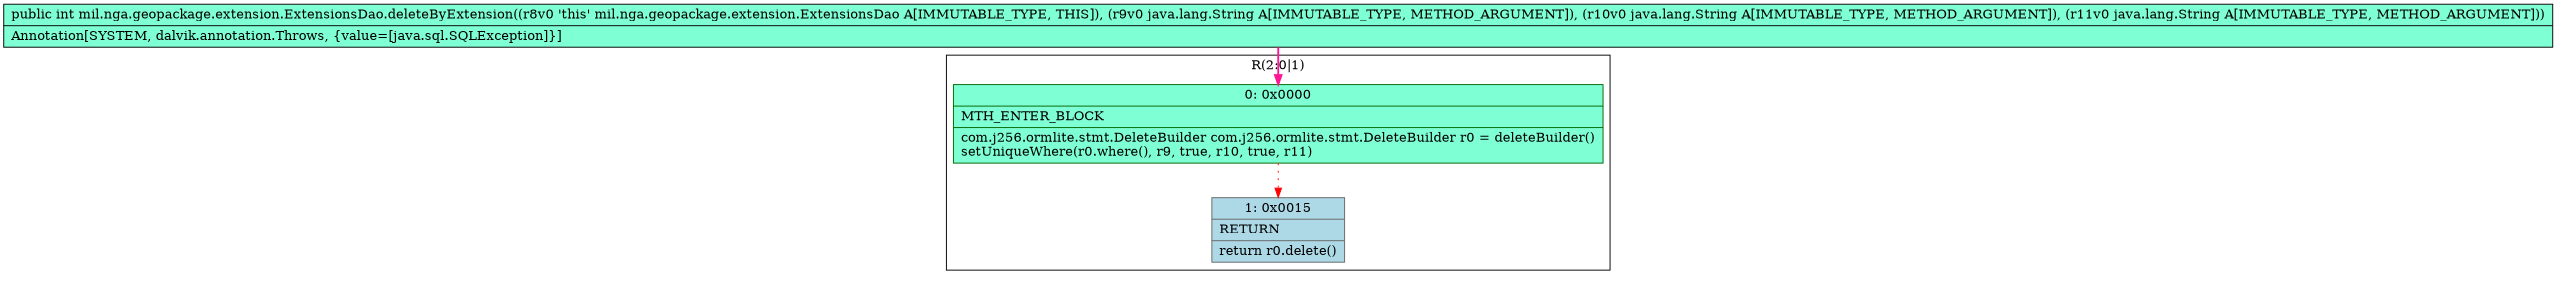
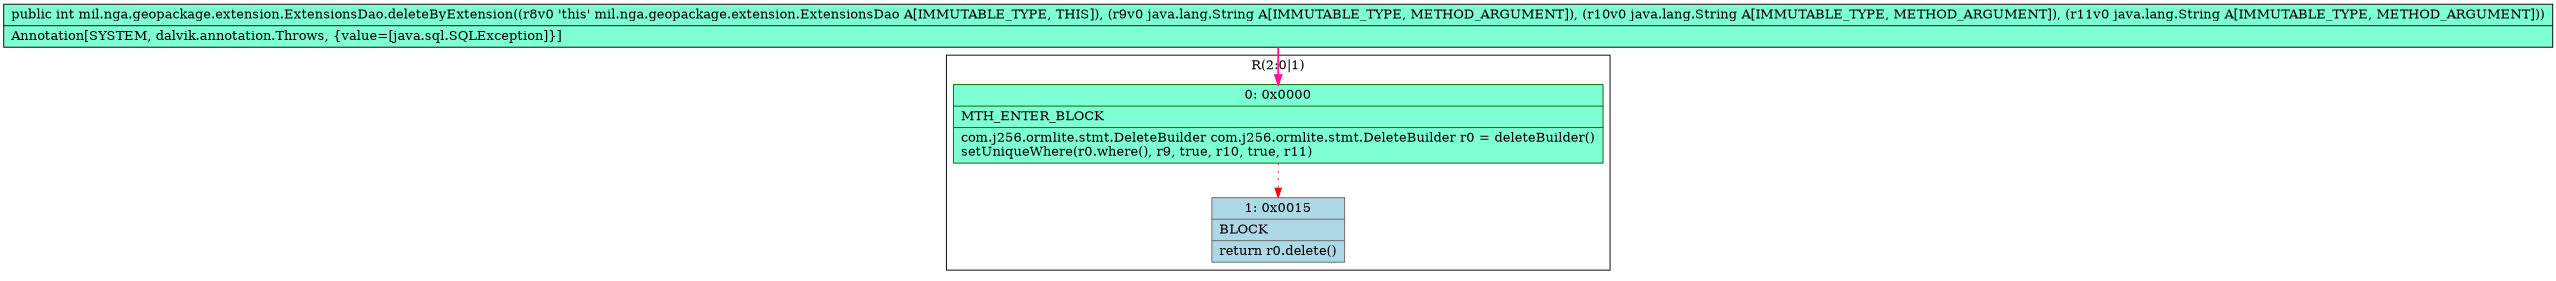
(1250, 229) -> (1244, 229)
